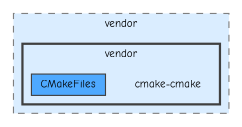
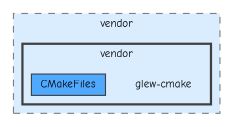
(168, 85) -> (164, 85)
